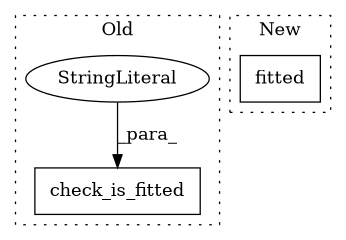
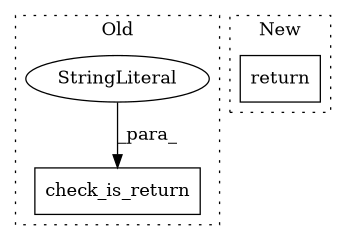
(280, 79) -> (280, 79)
(118, 191) -> (118, 191)
